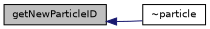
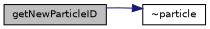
(130, 21) -> (119, 8)
